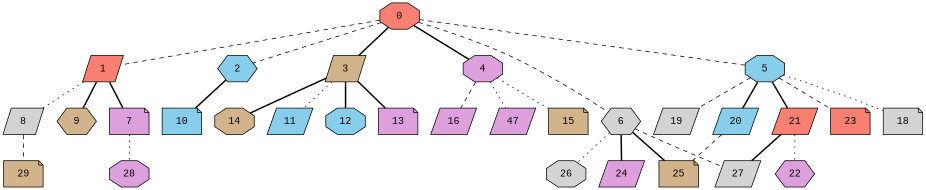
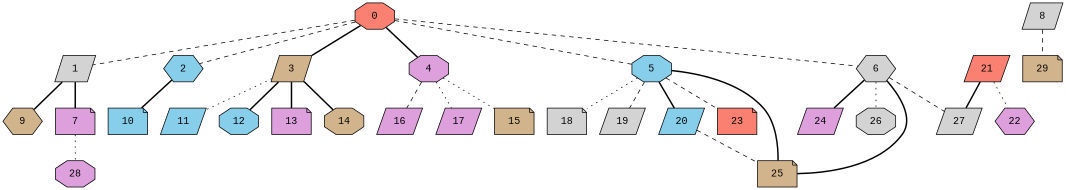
(103, 69) -> (75, 69)
(63, 95) -> none
(780, 95) -> (746, 93)
(513, 121) -> (459, 121)
